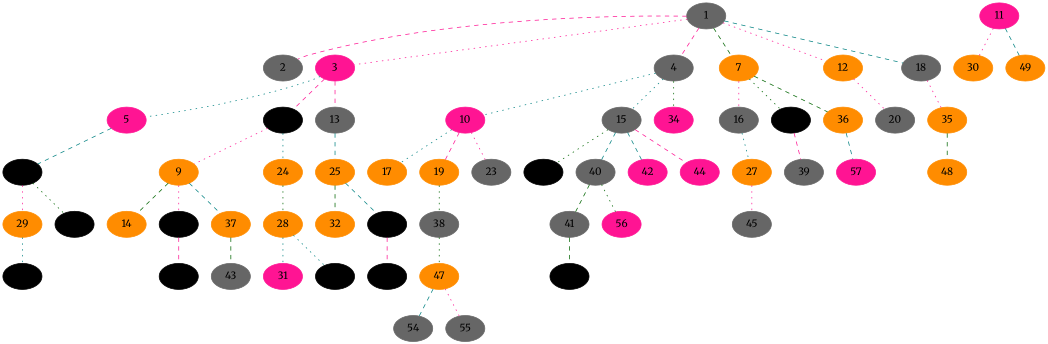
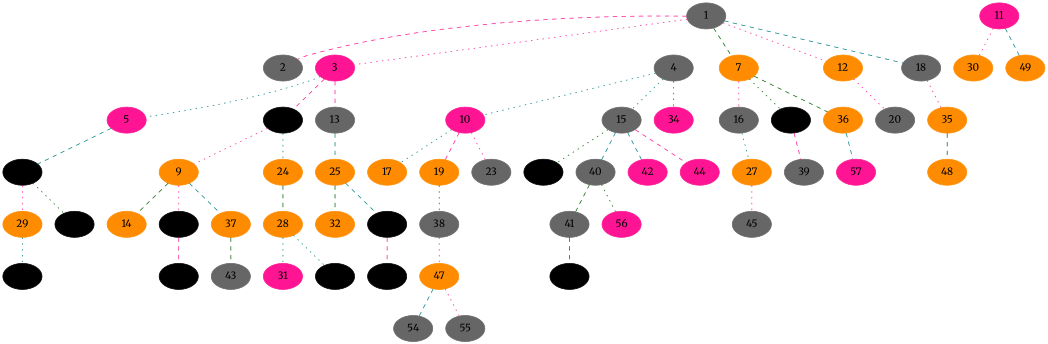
(690, 42) -> none
(283, 198) -> (283, 198)
(439, 250) -> (439, 250)
